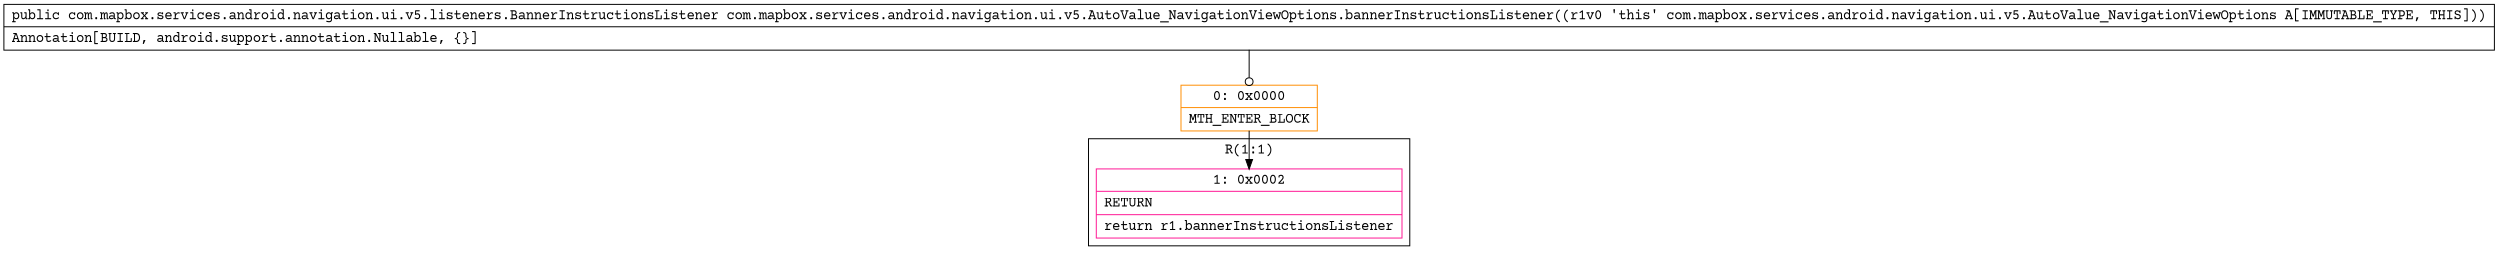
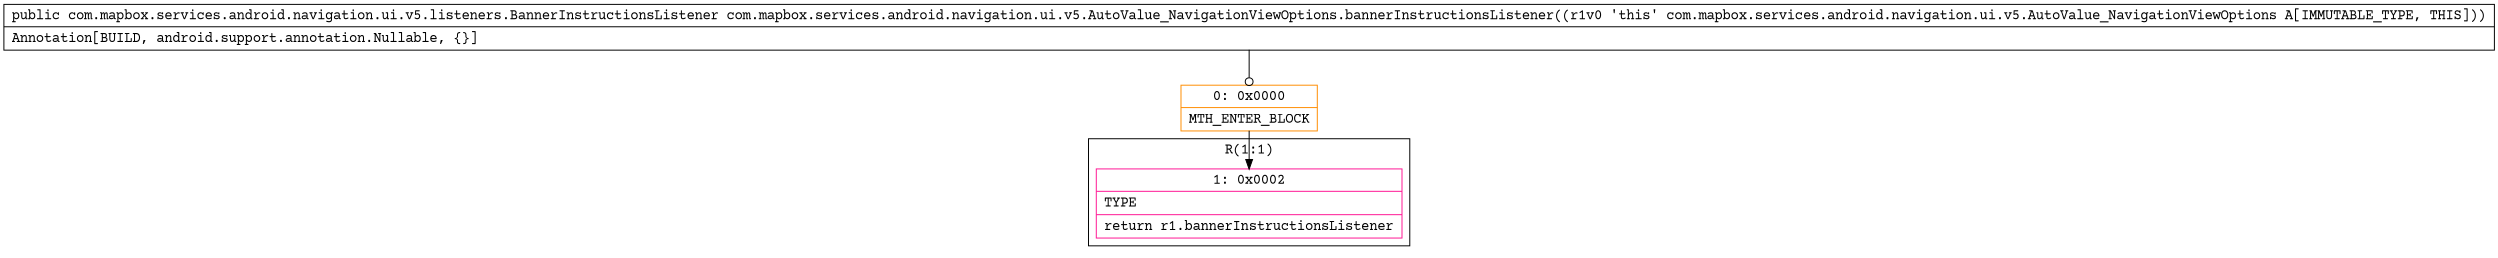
(1128, 203) -> (1121, 203)
